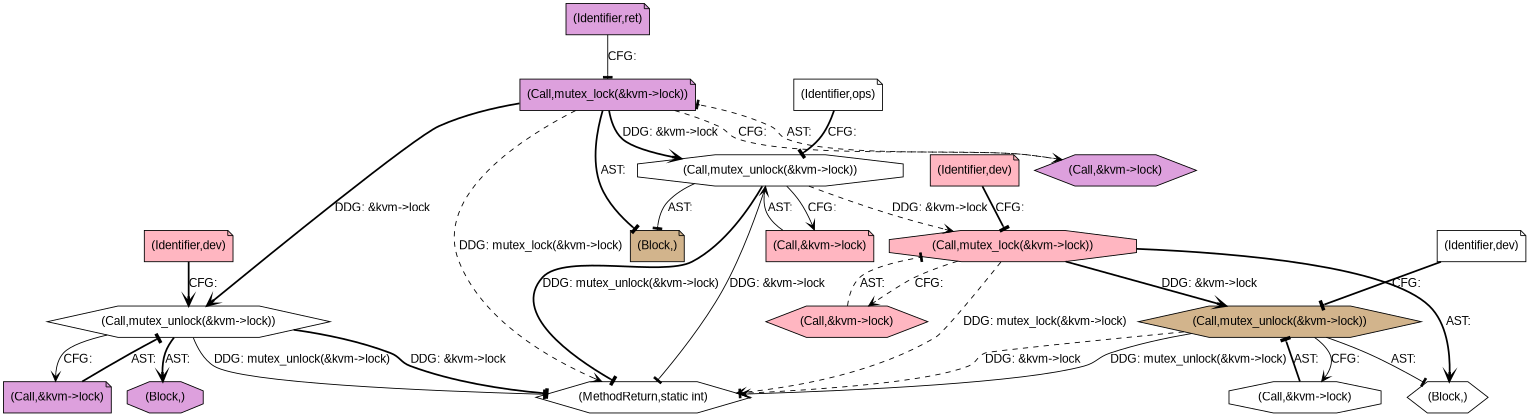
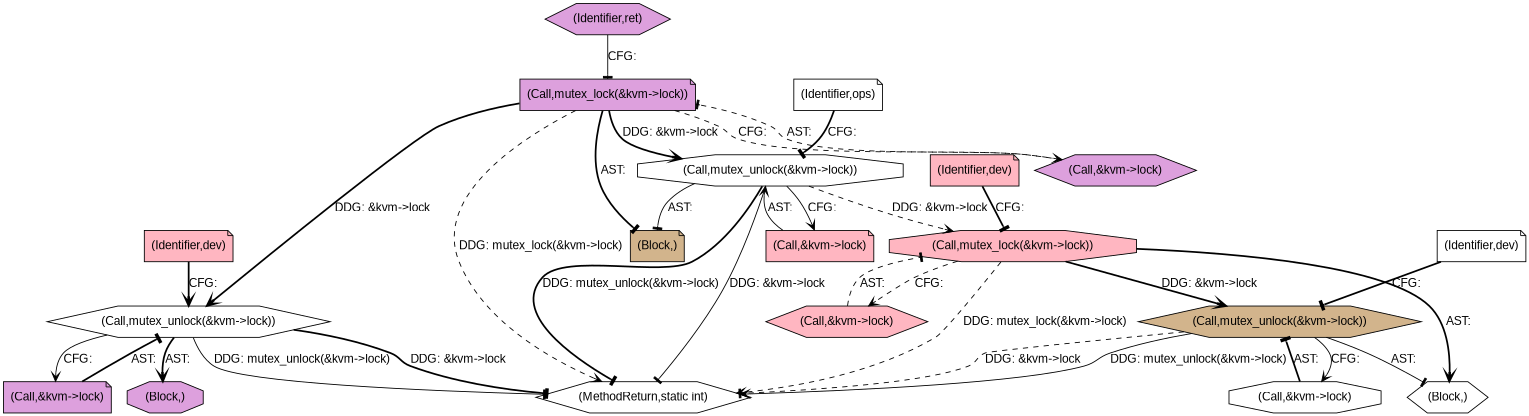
(608, 19) -> (608, 19)
